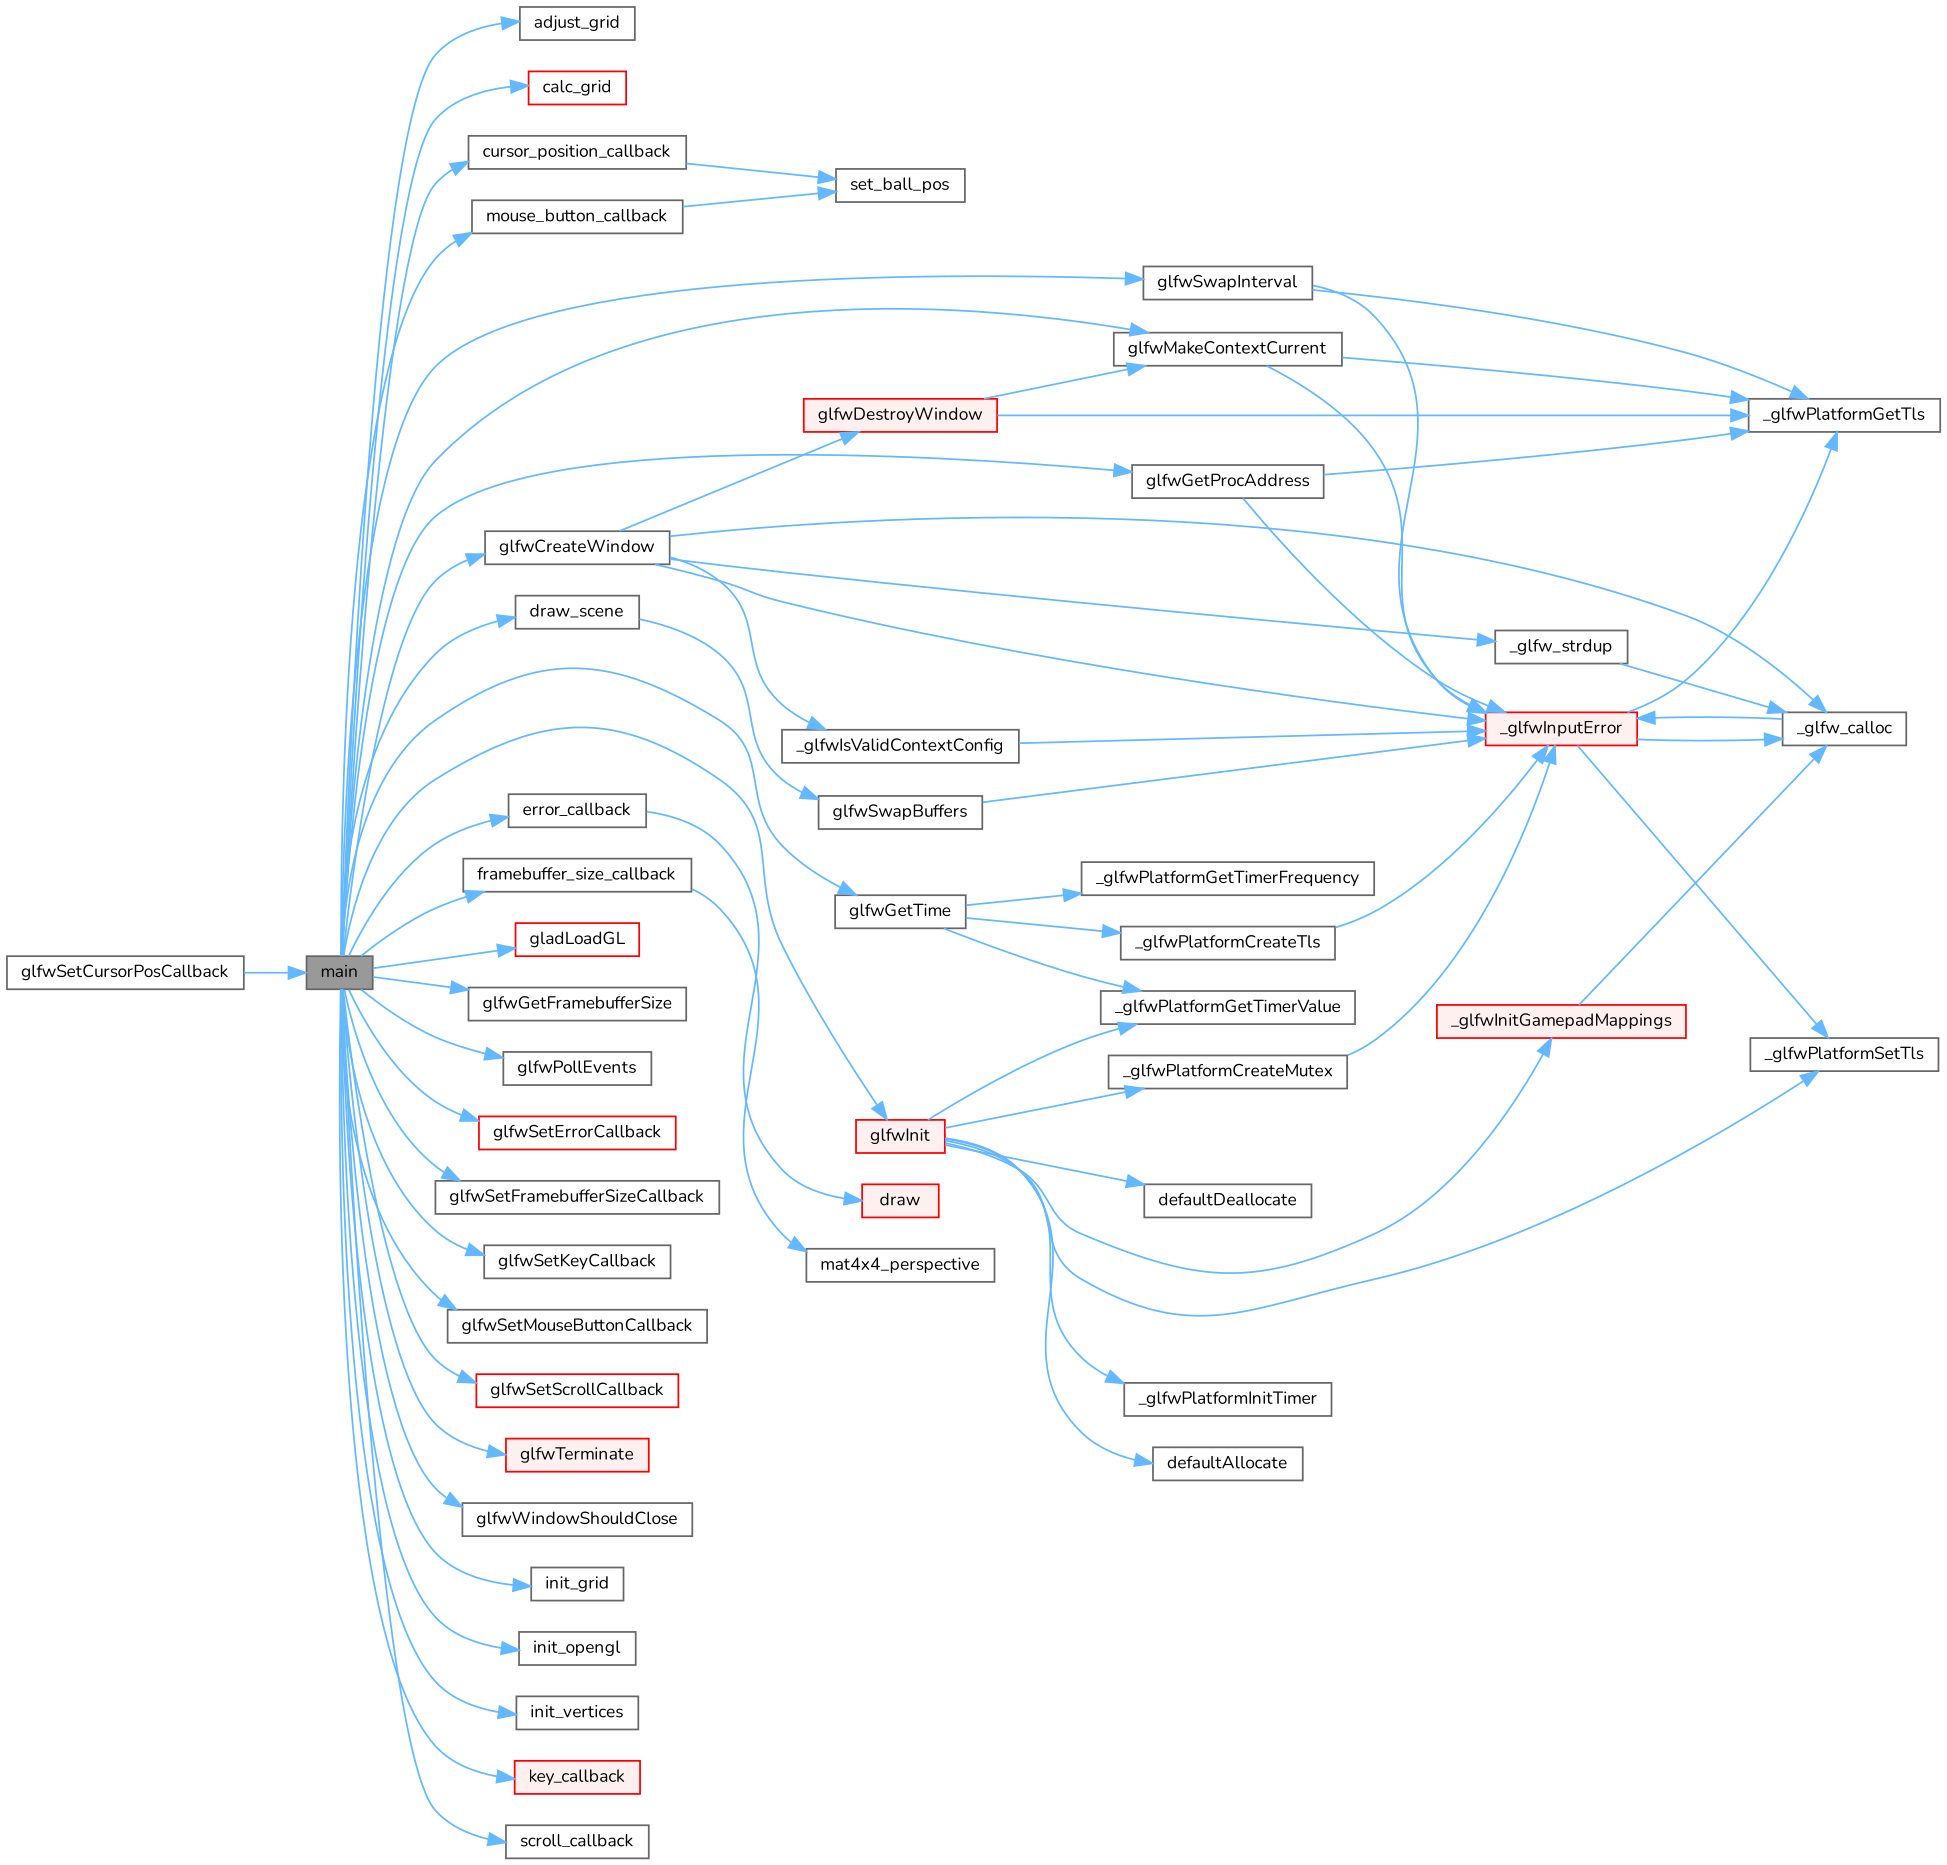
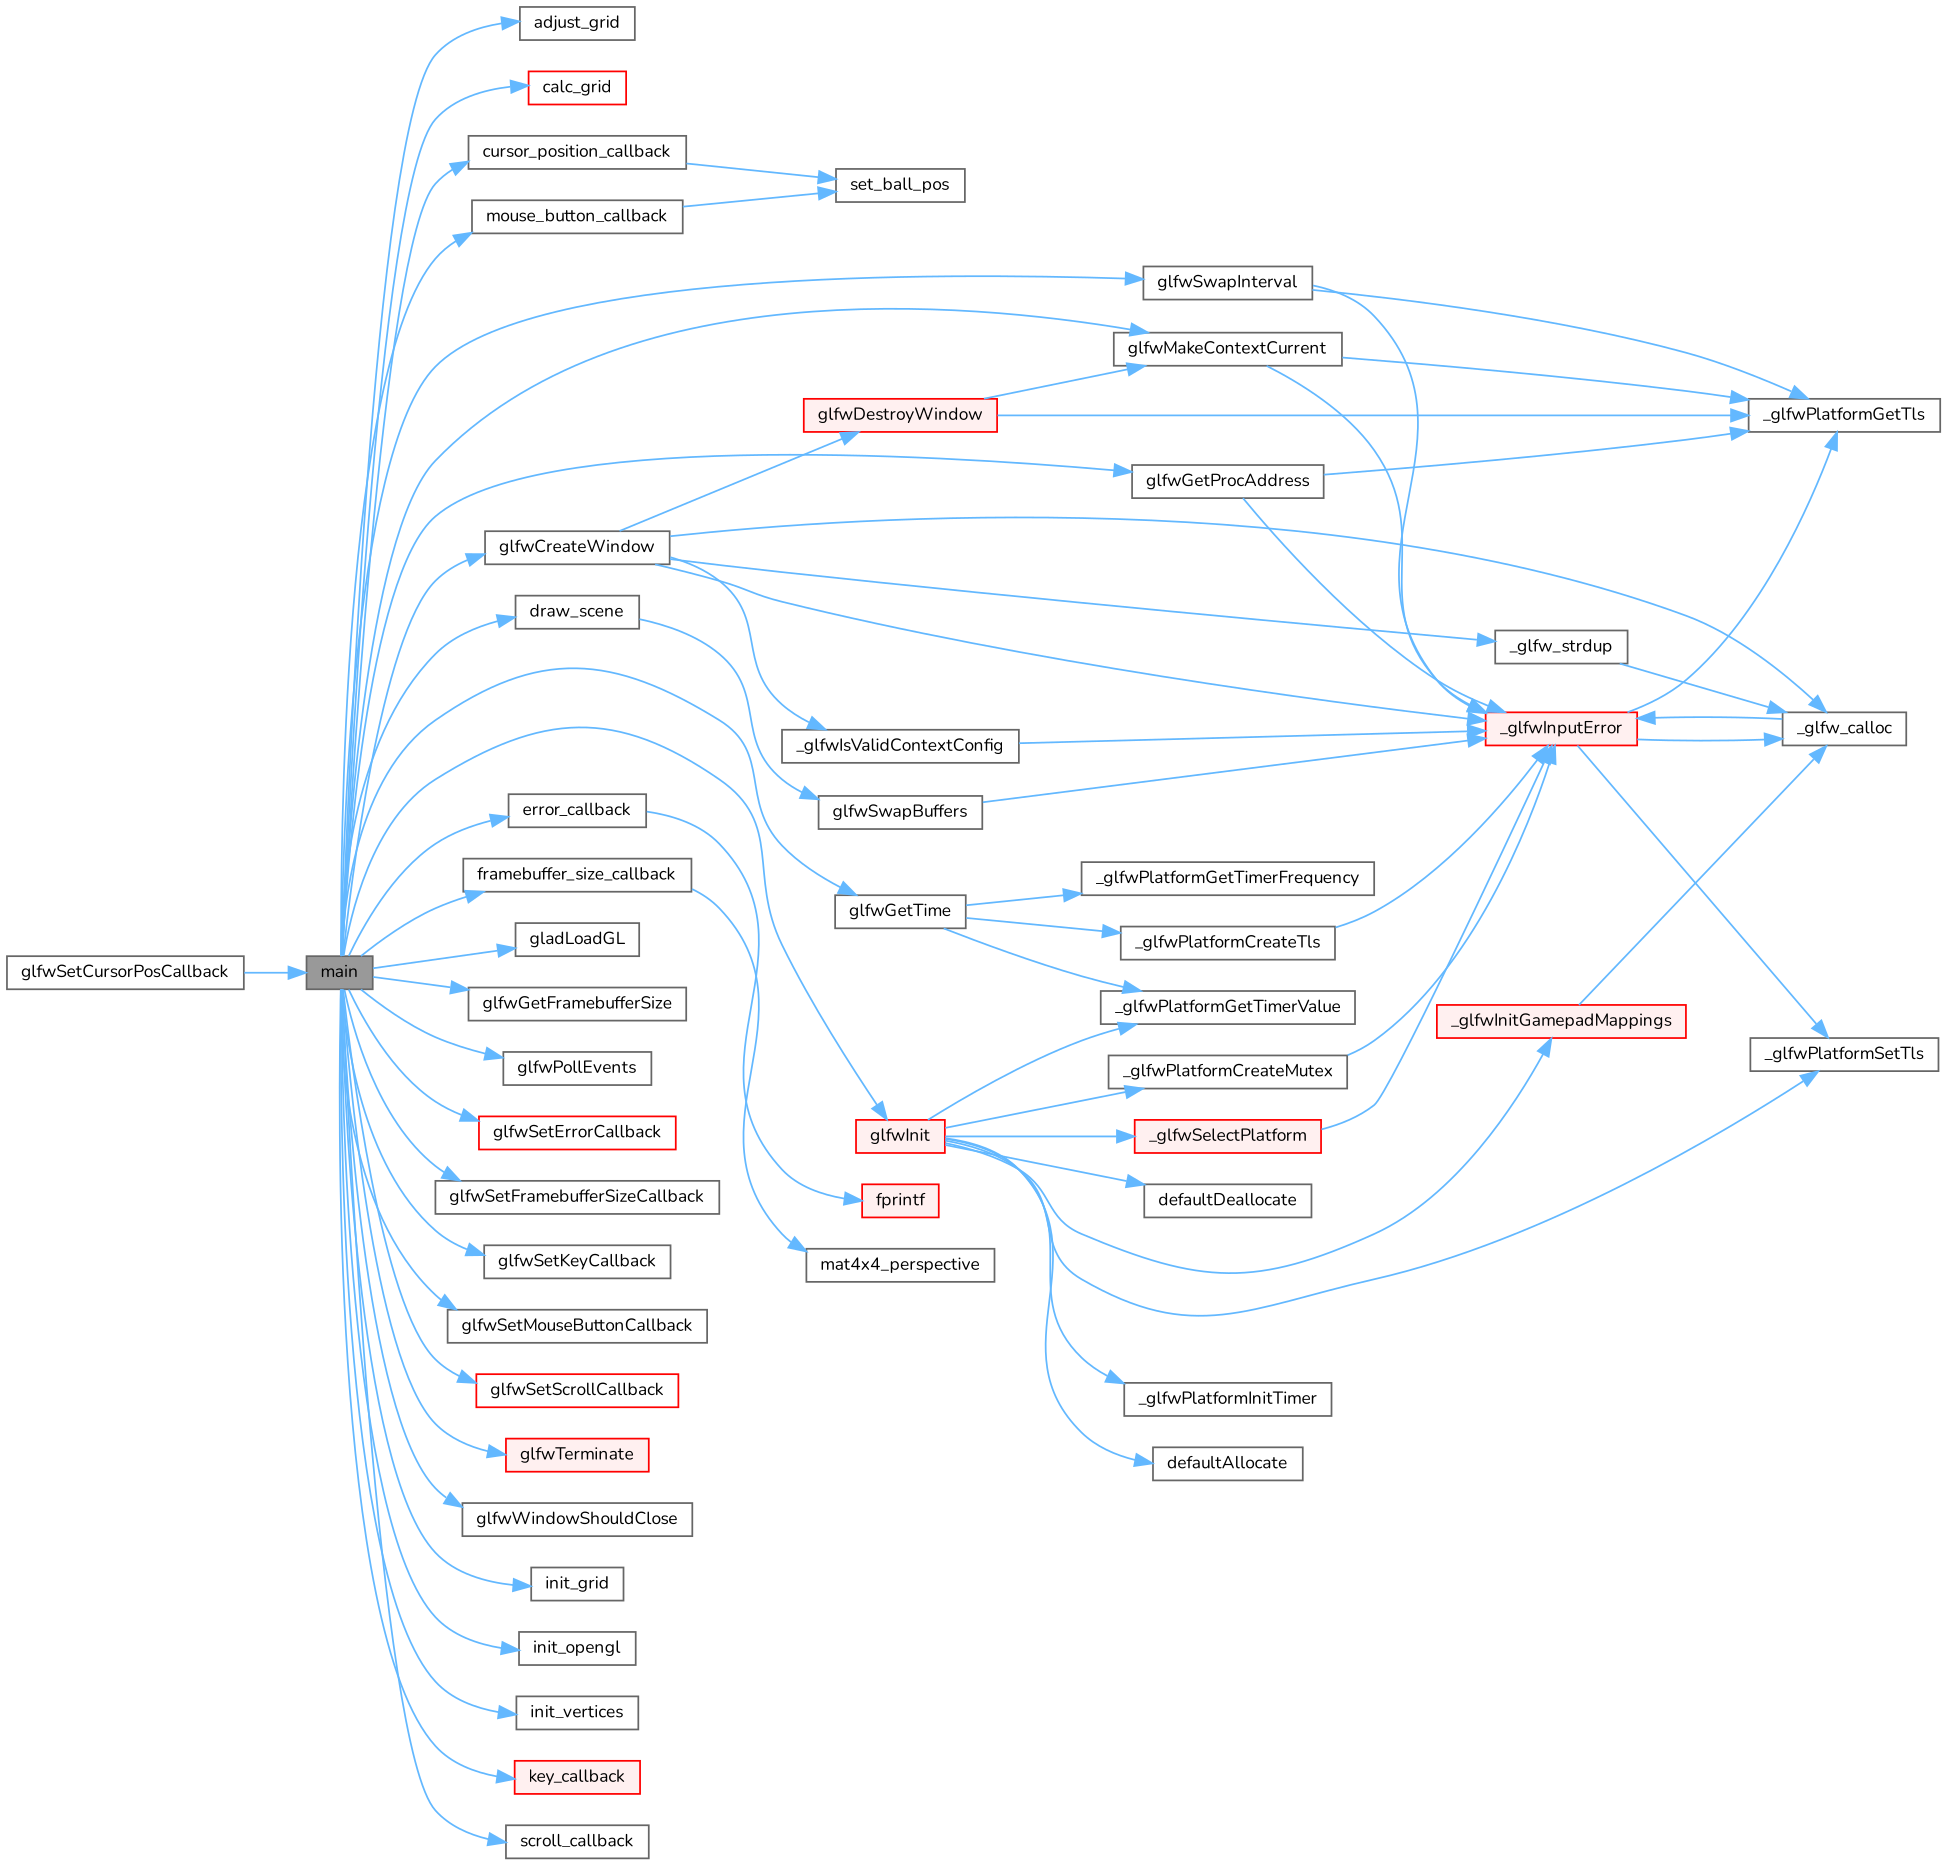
(577, 940) -> (577, 940)
none -> (1228, 1136)
(900, 1201) -> (900, 1201)
